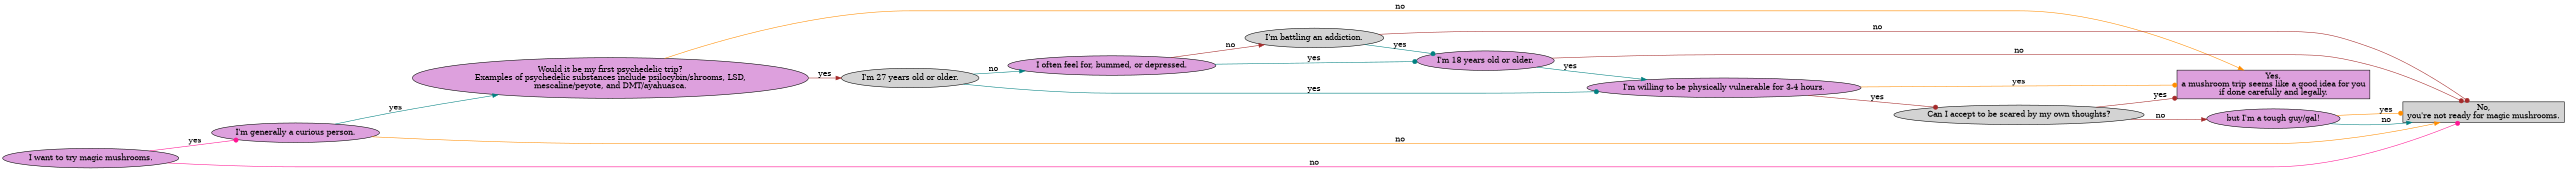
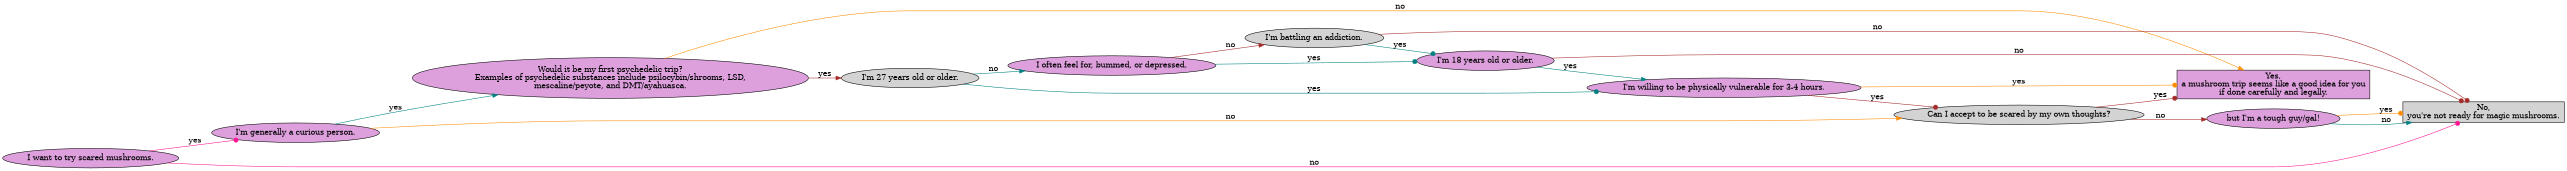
(1404, 144) -> (1133, 121)
(91, 158) -> (91, 158)
